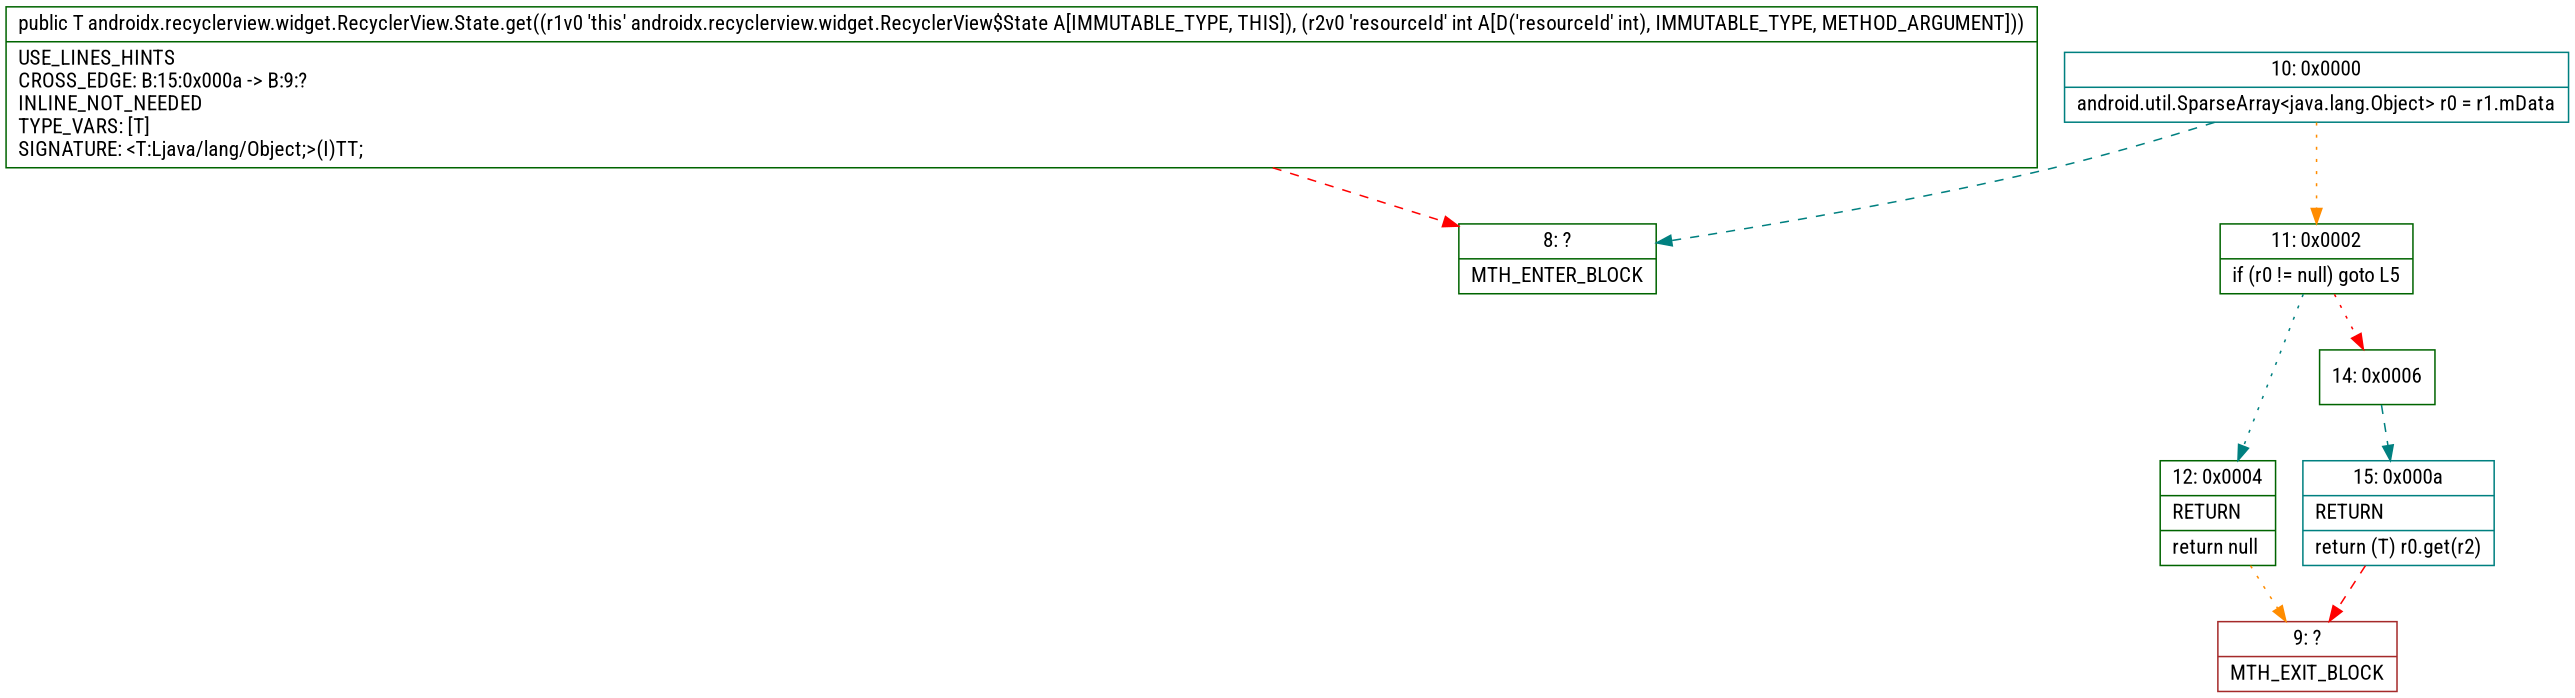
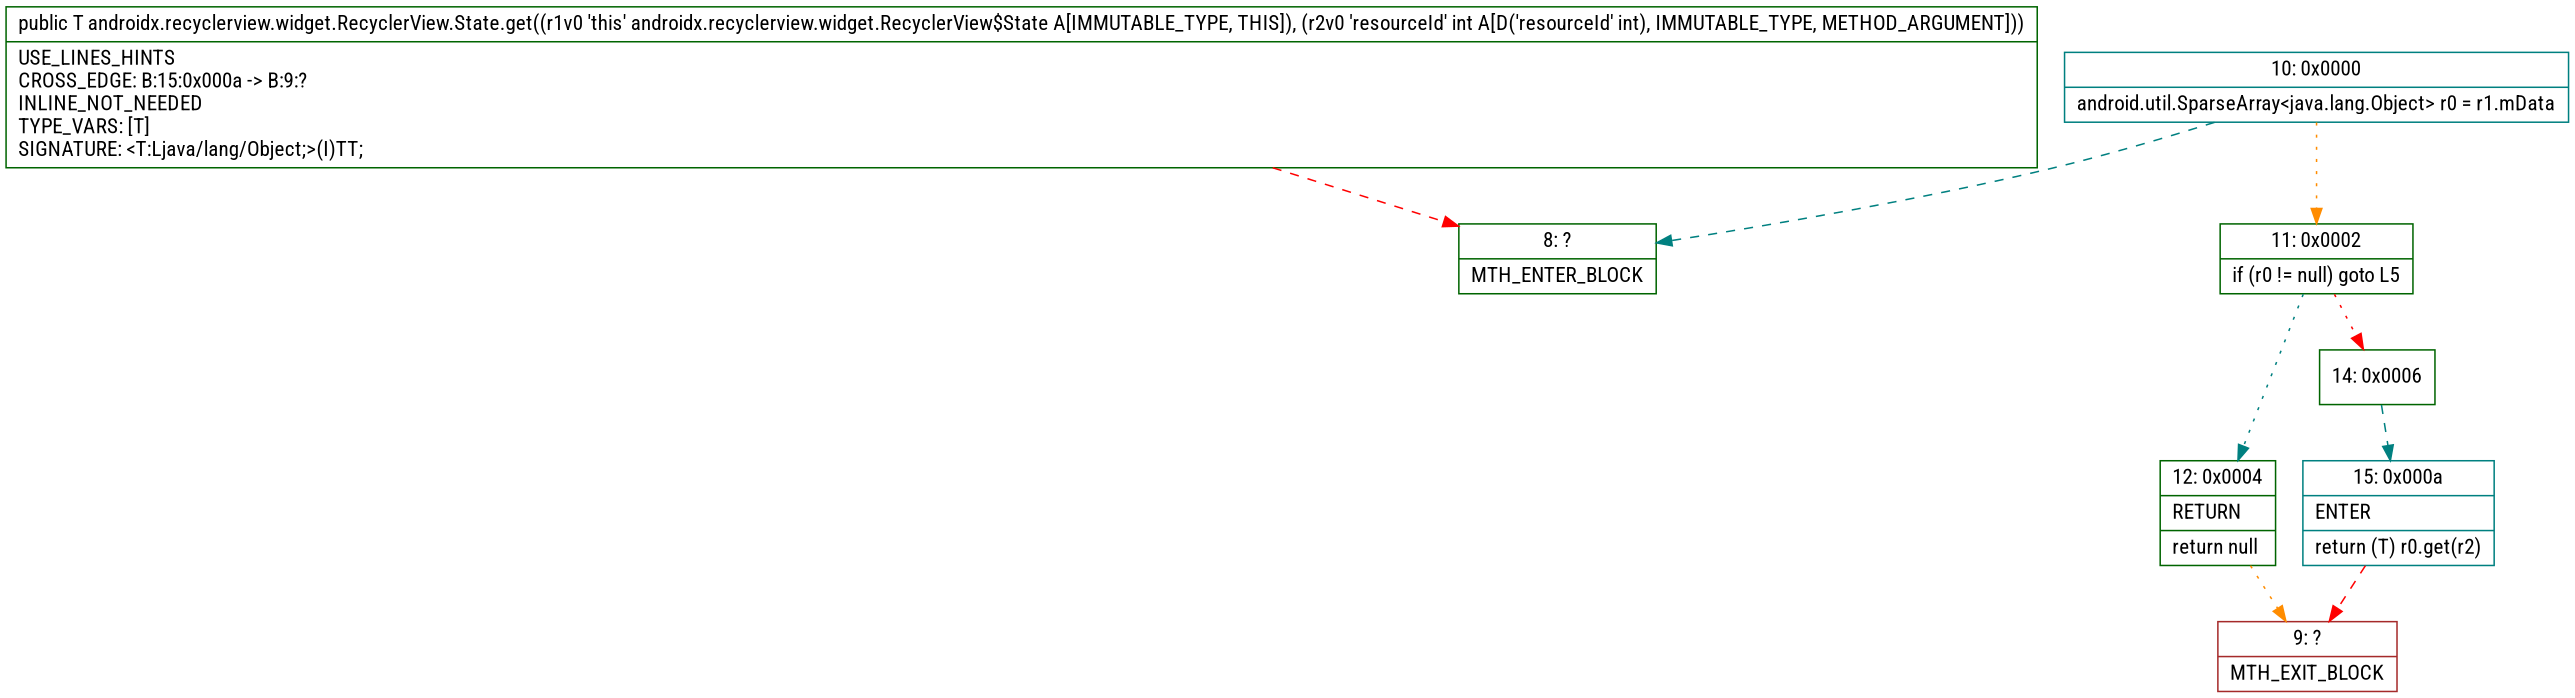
(2350, 512) -> (2343, 512)
